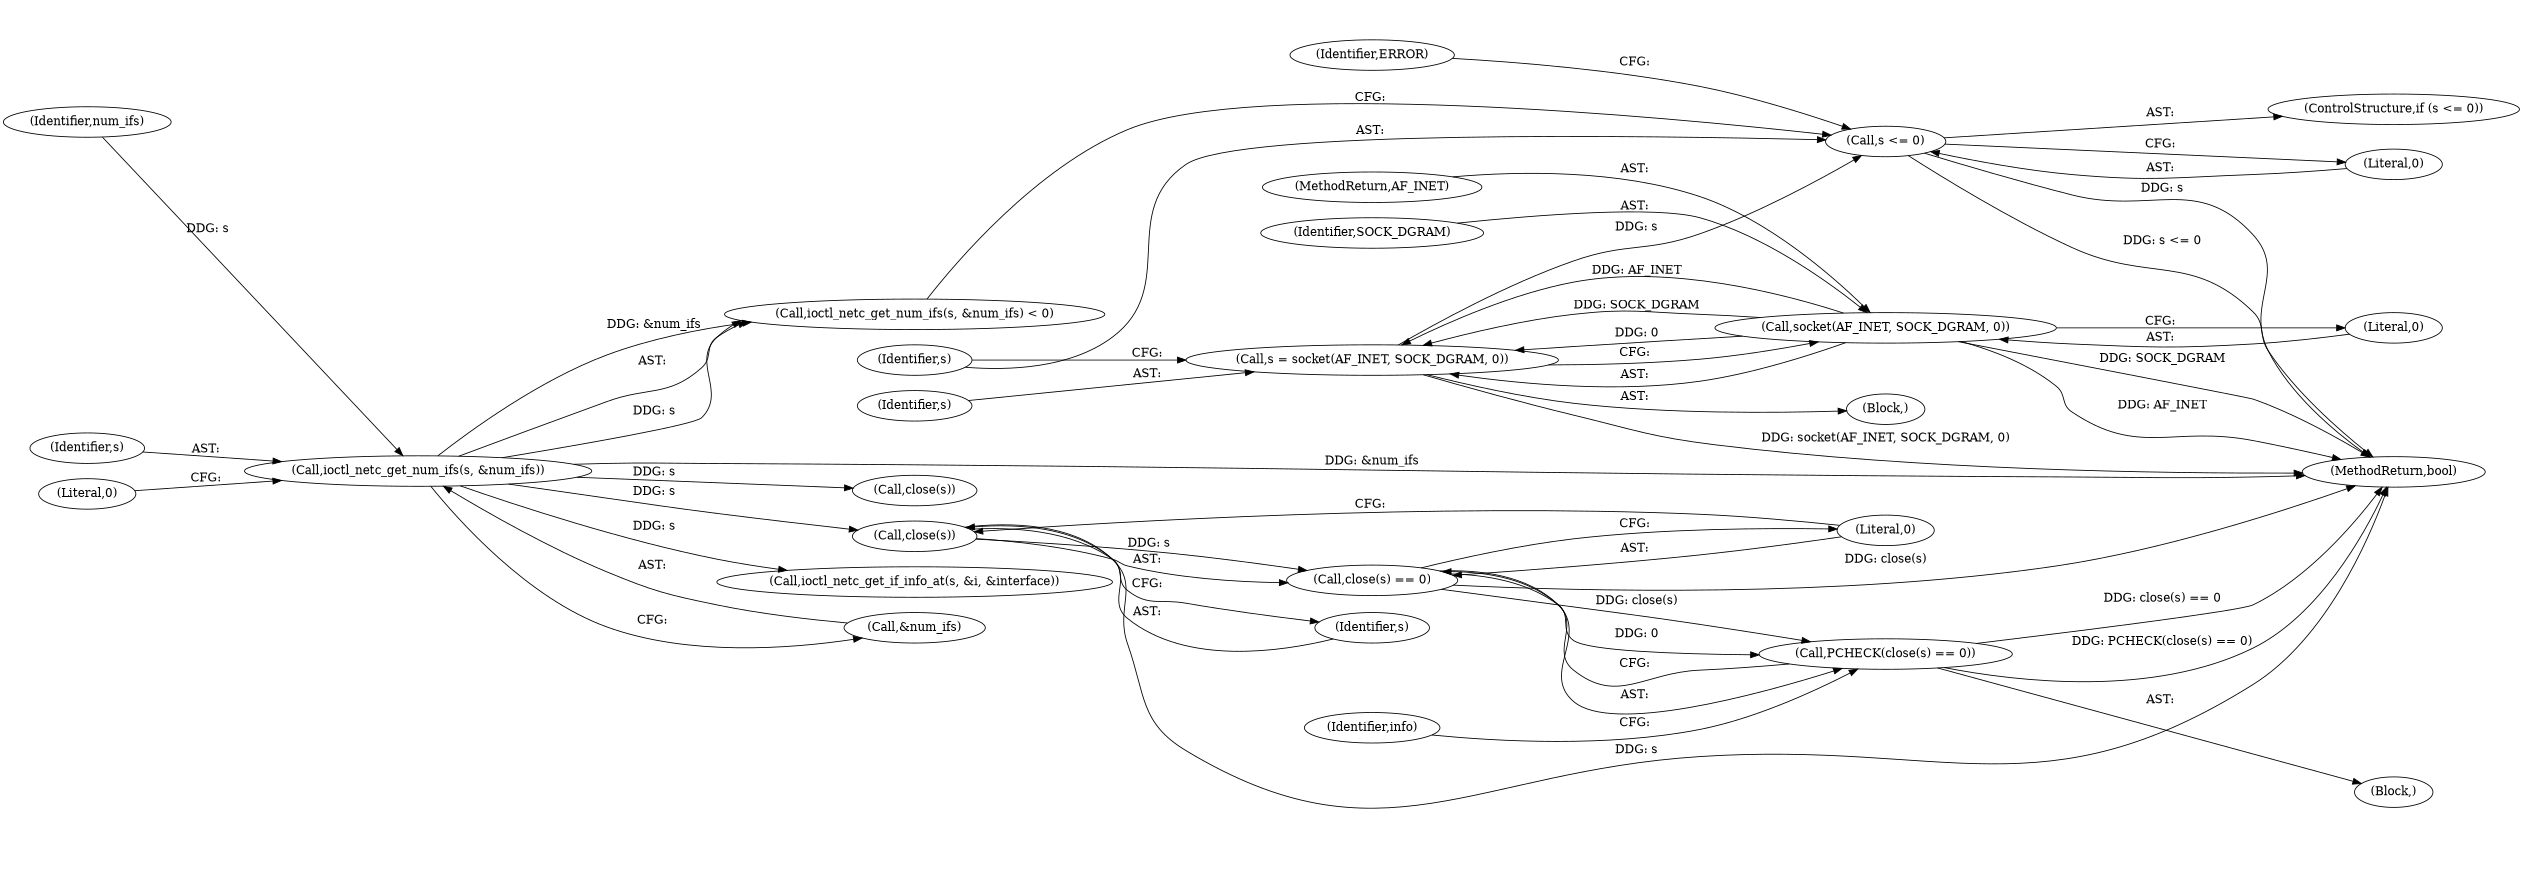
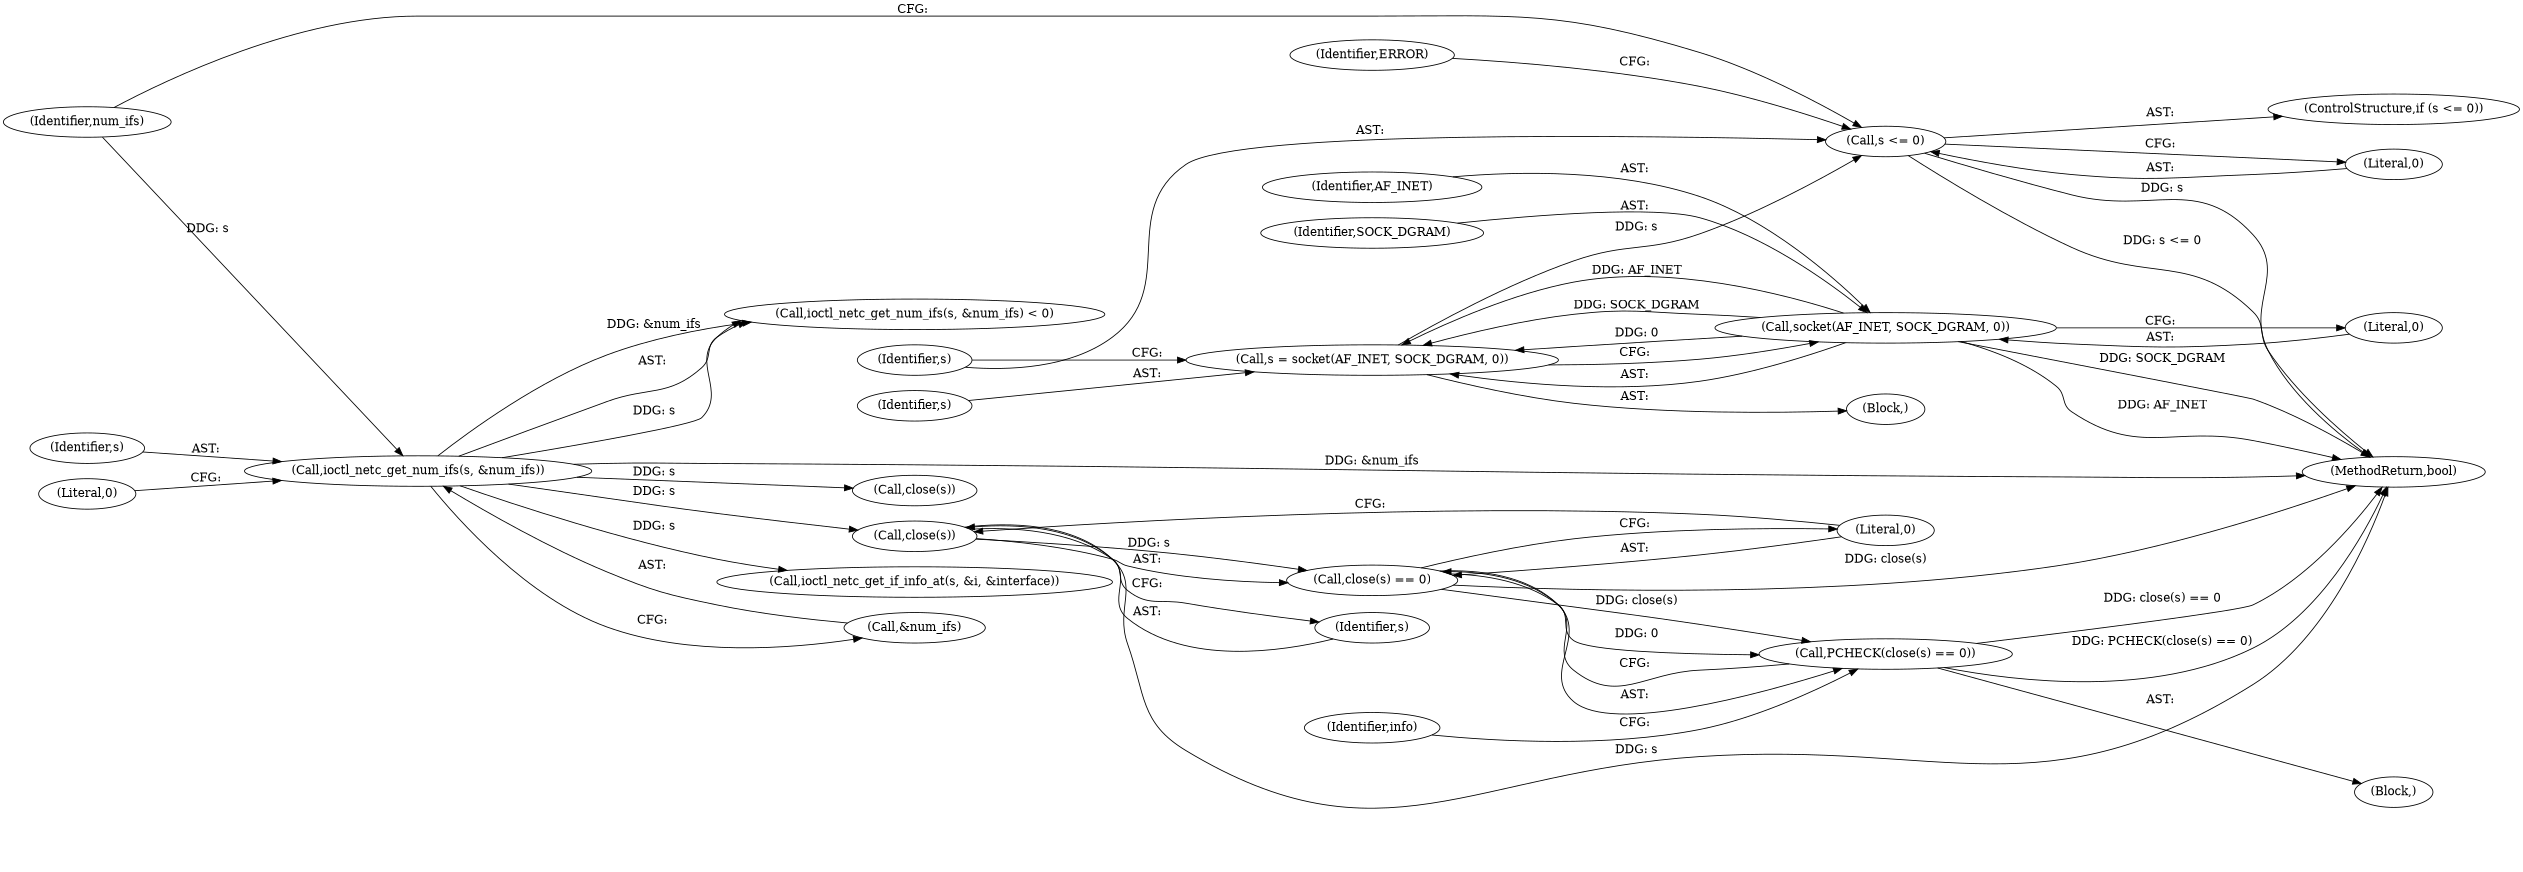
(1342, 104) -> (986, 16)
(1372, 187) -> (1372, 187)
(1854, 458) -> none
